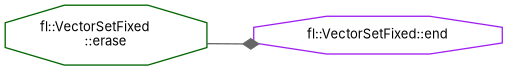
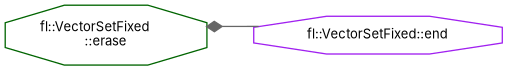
(225, 44) -> (240, 26)
